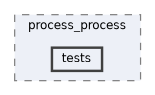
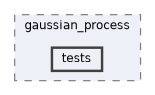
(78, 26) -> (78, 26)
